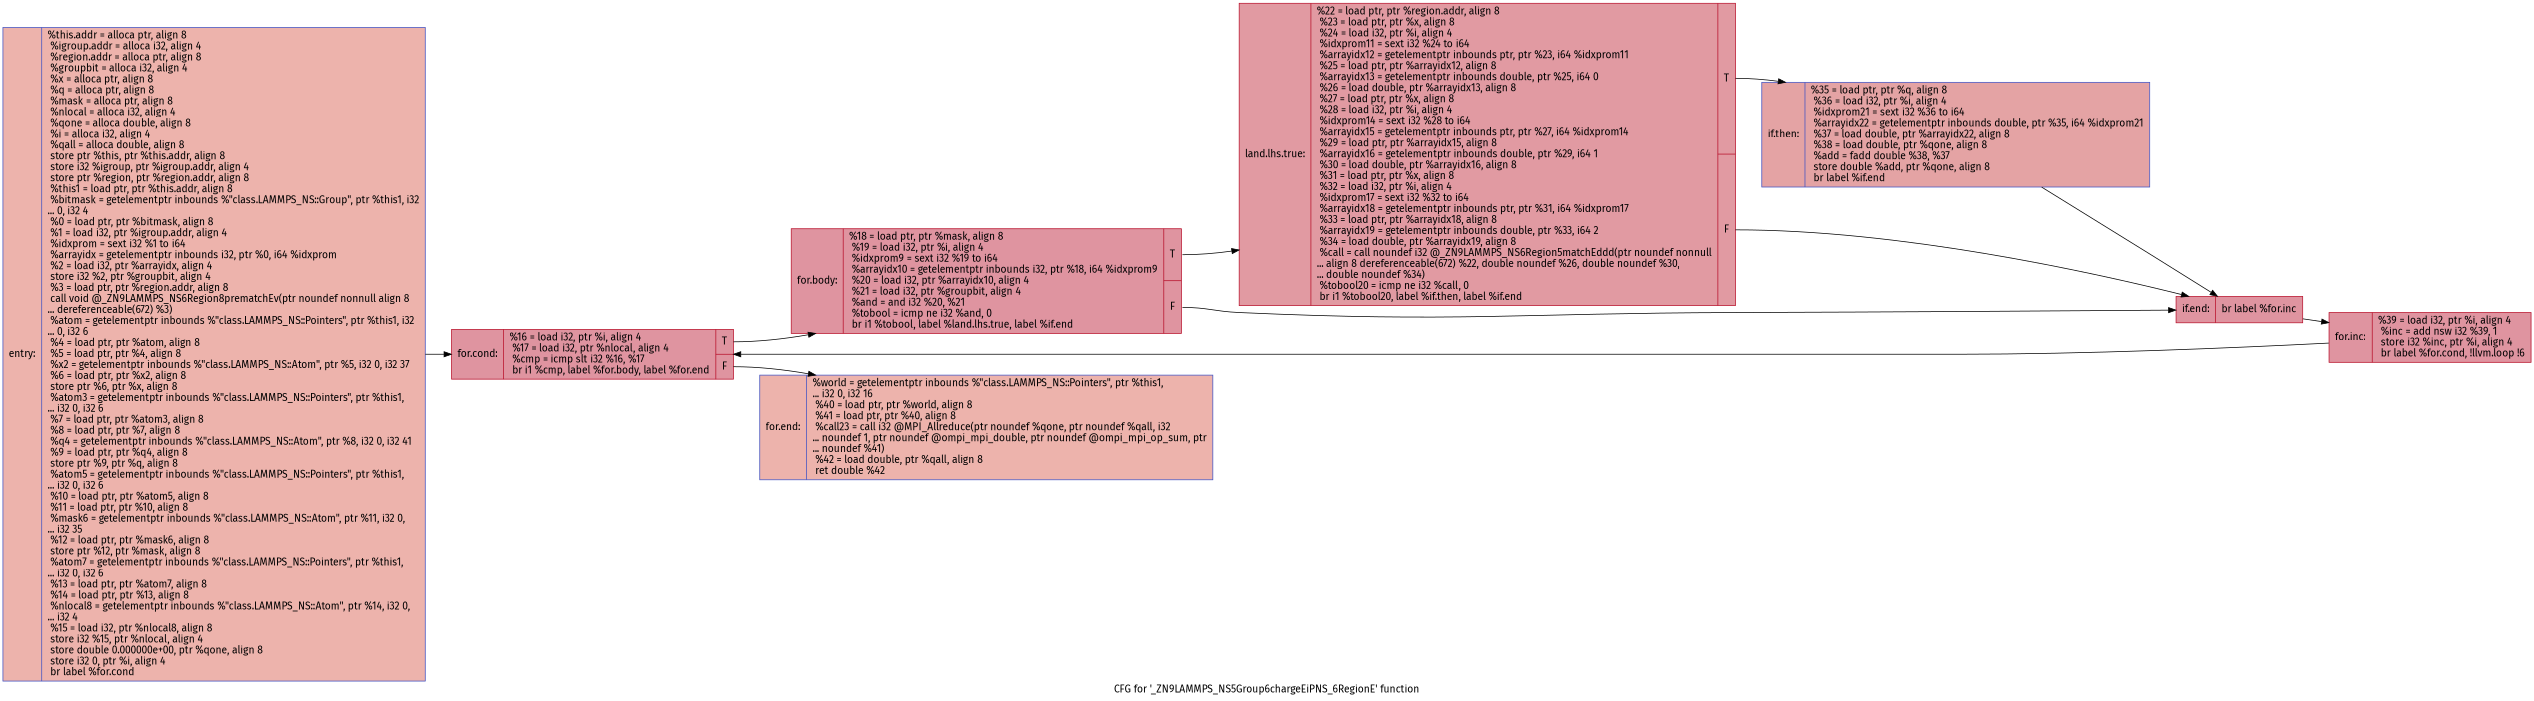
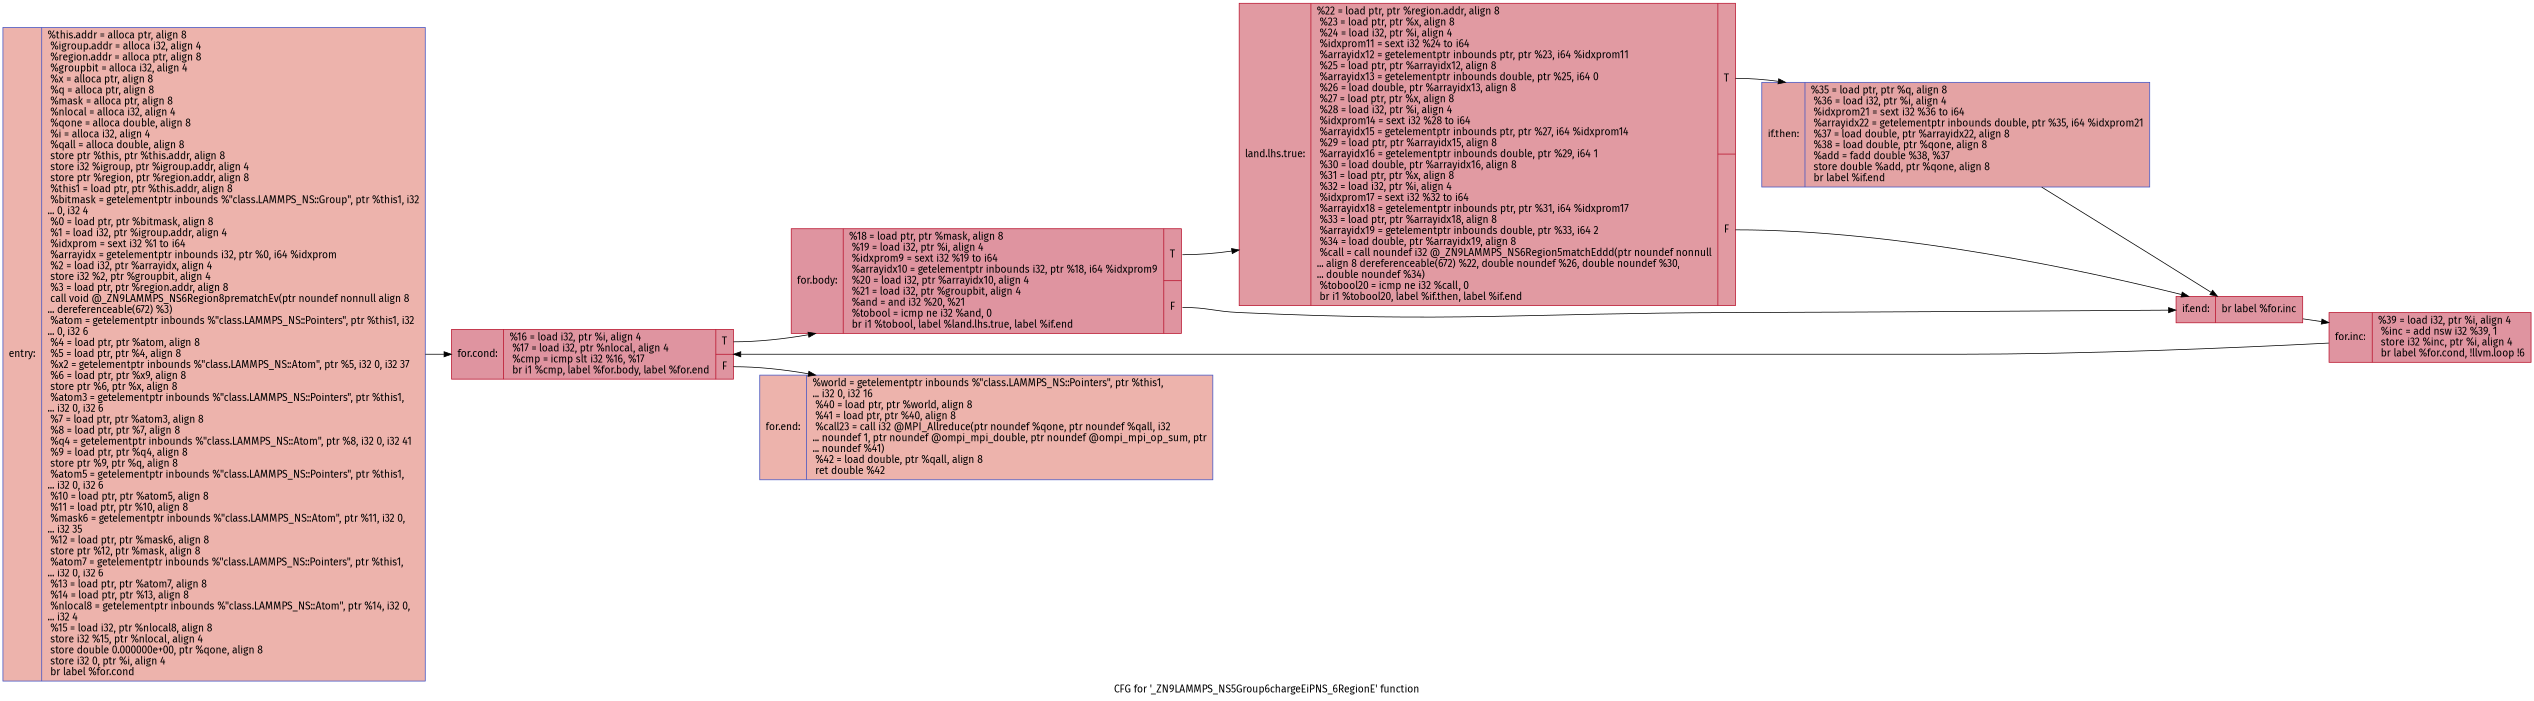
(117, 376) -> (117, 376)
